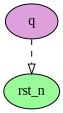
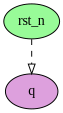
(32, 52) -> (32, 52)
